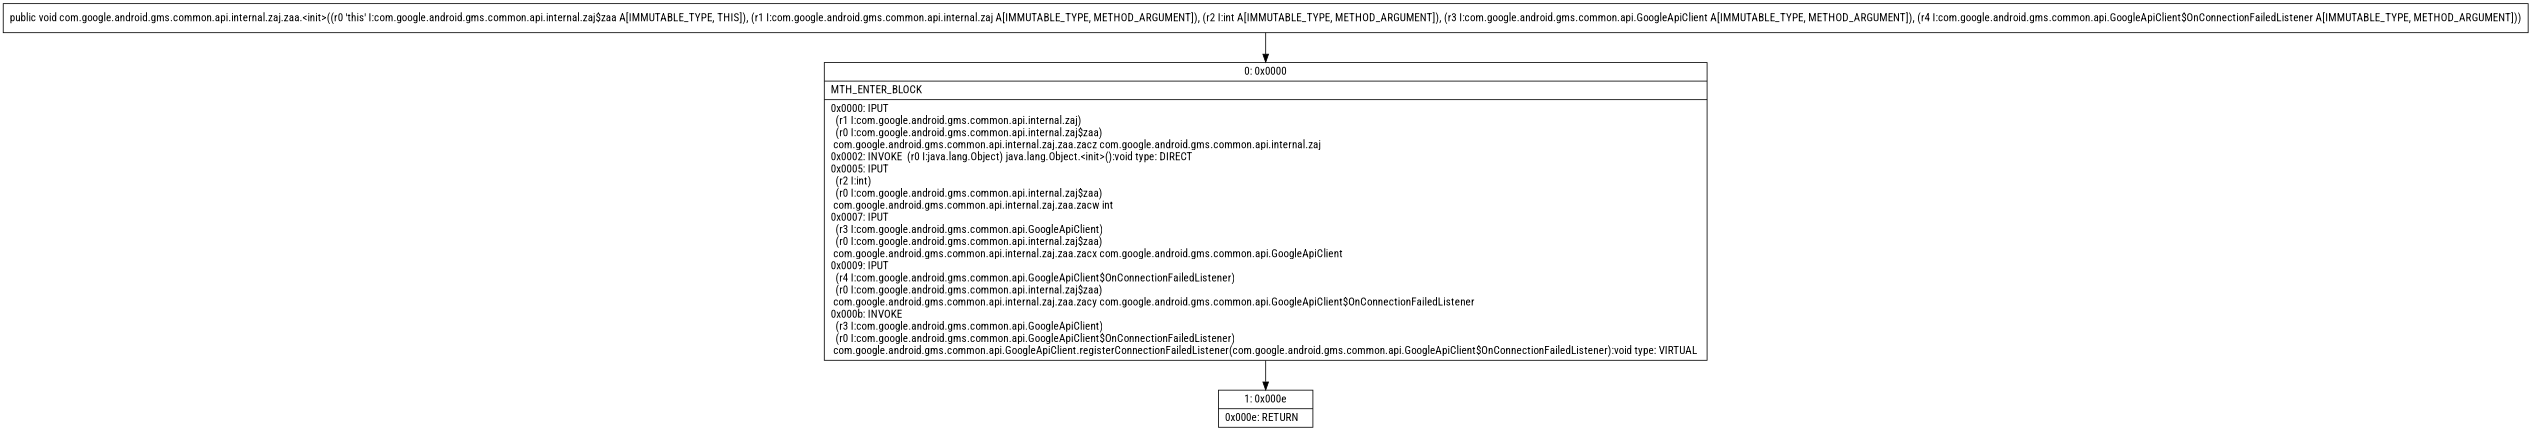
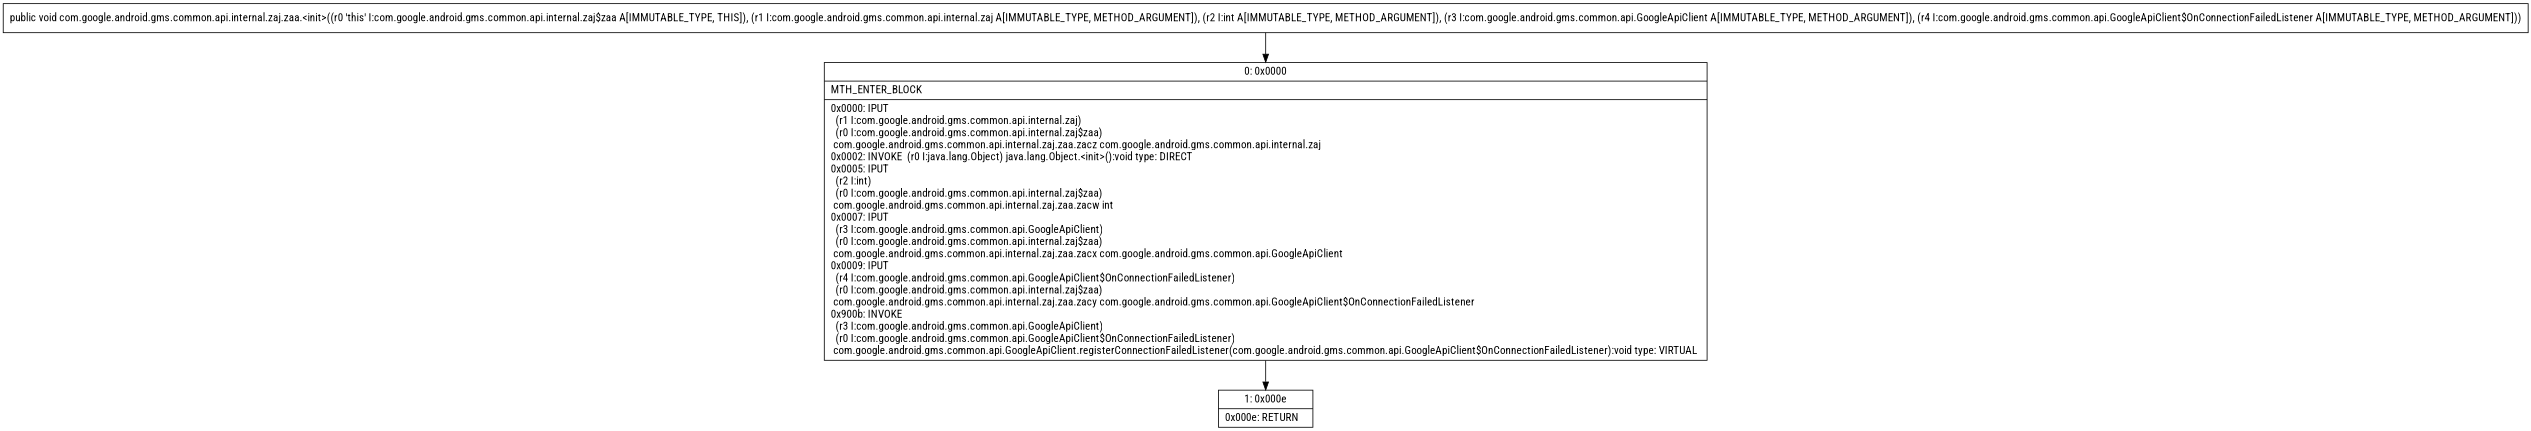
(869, 314) -> (869, 314)
